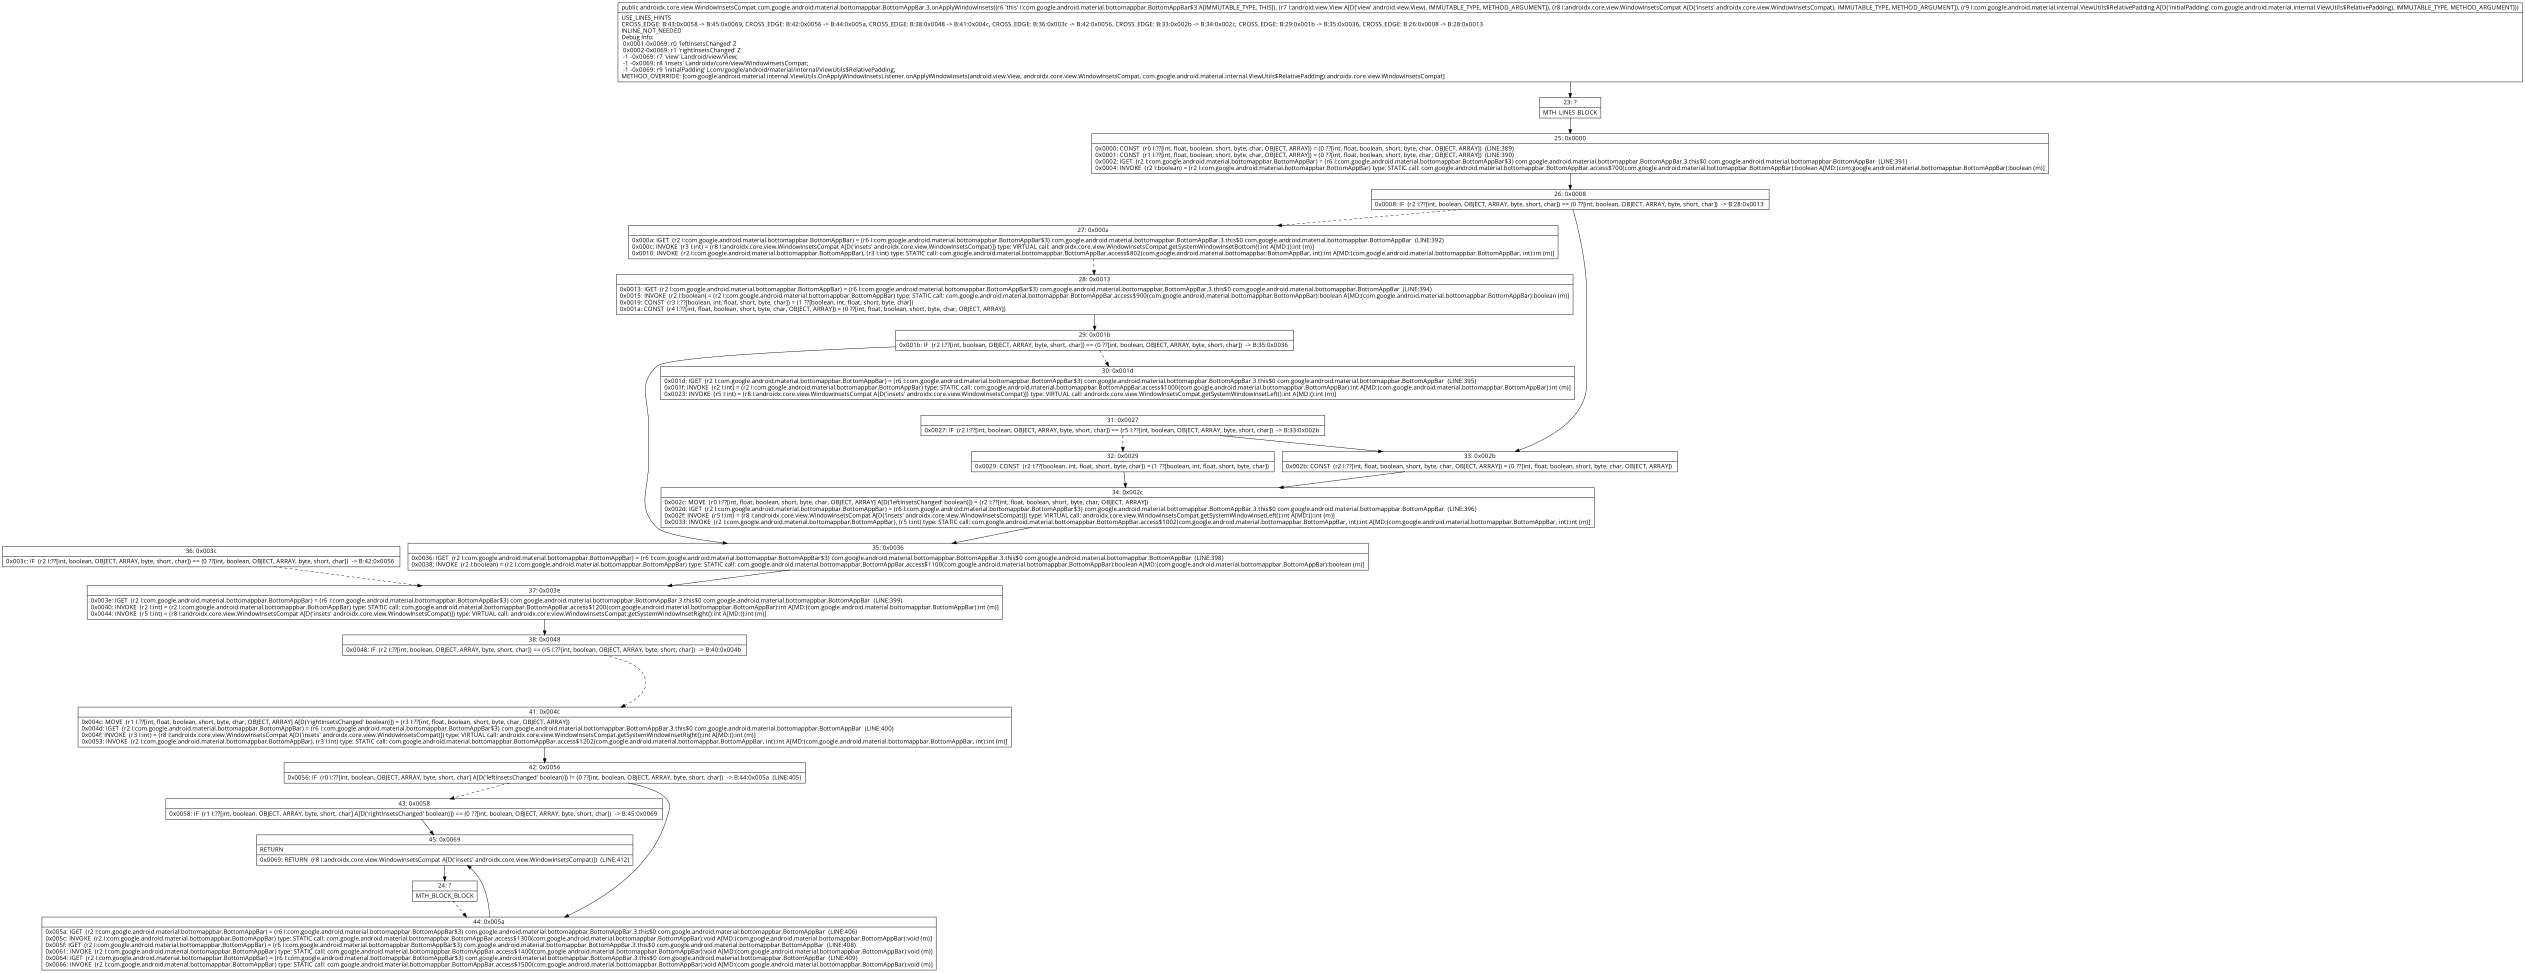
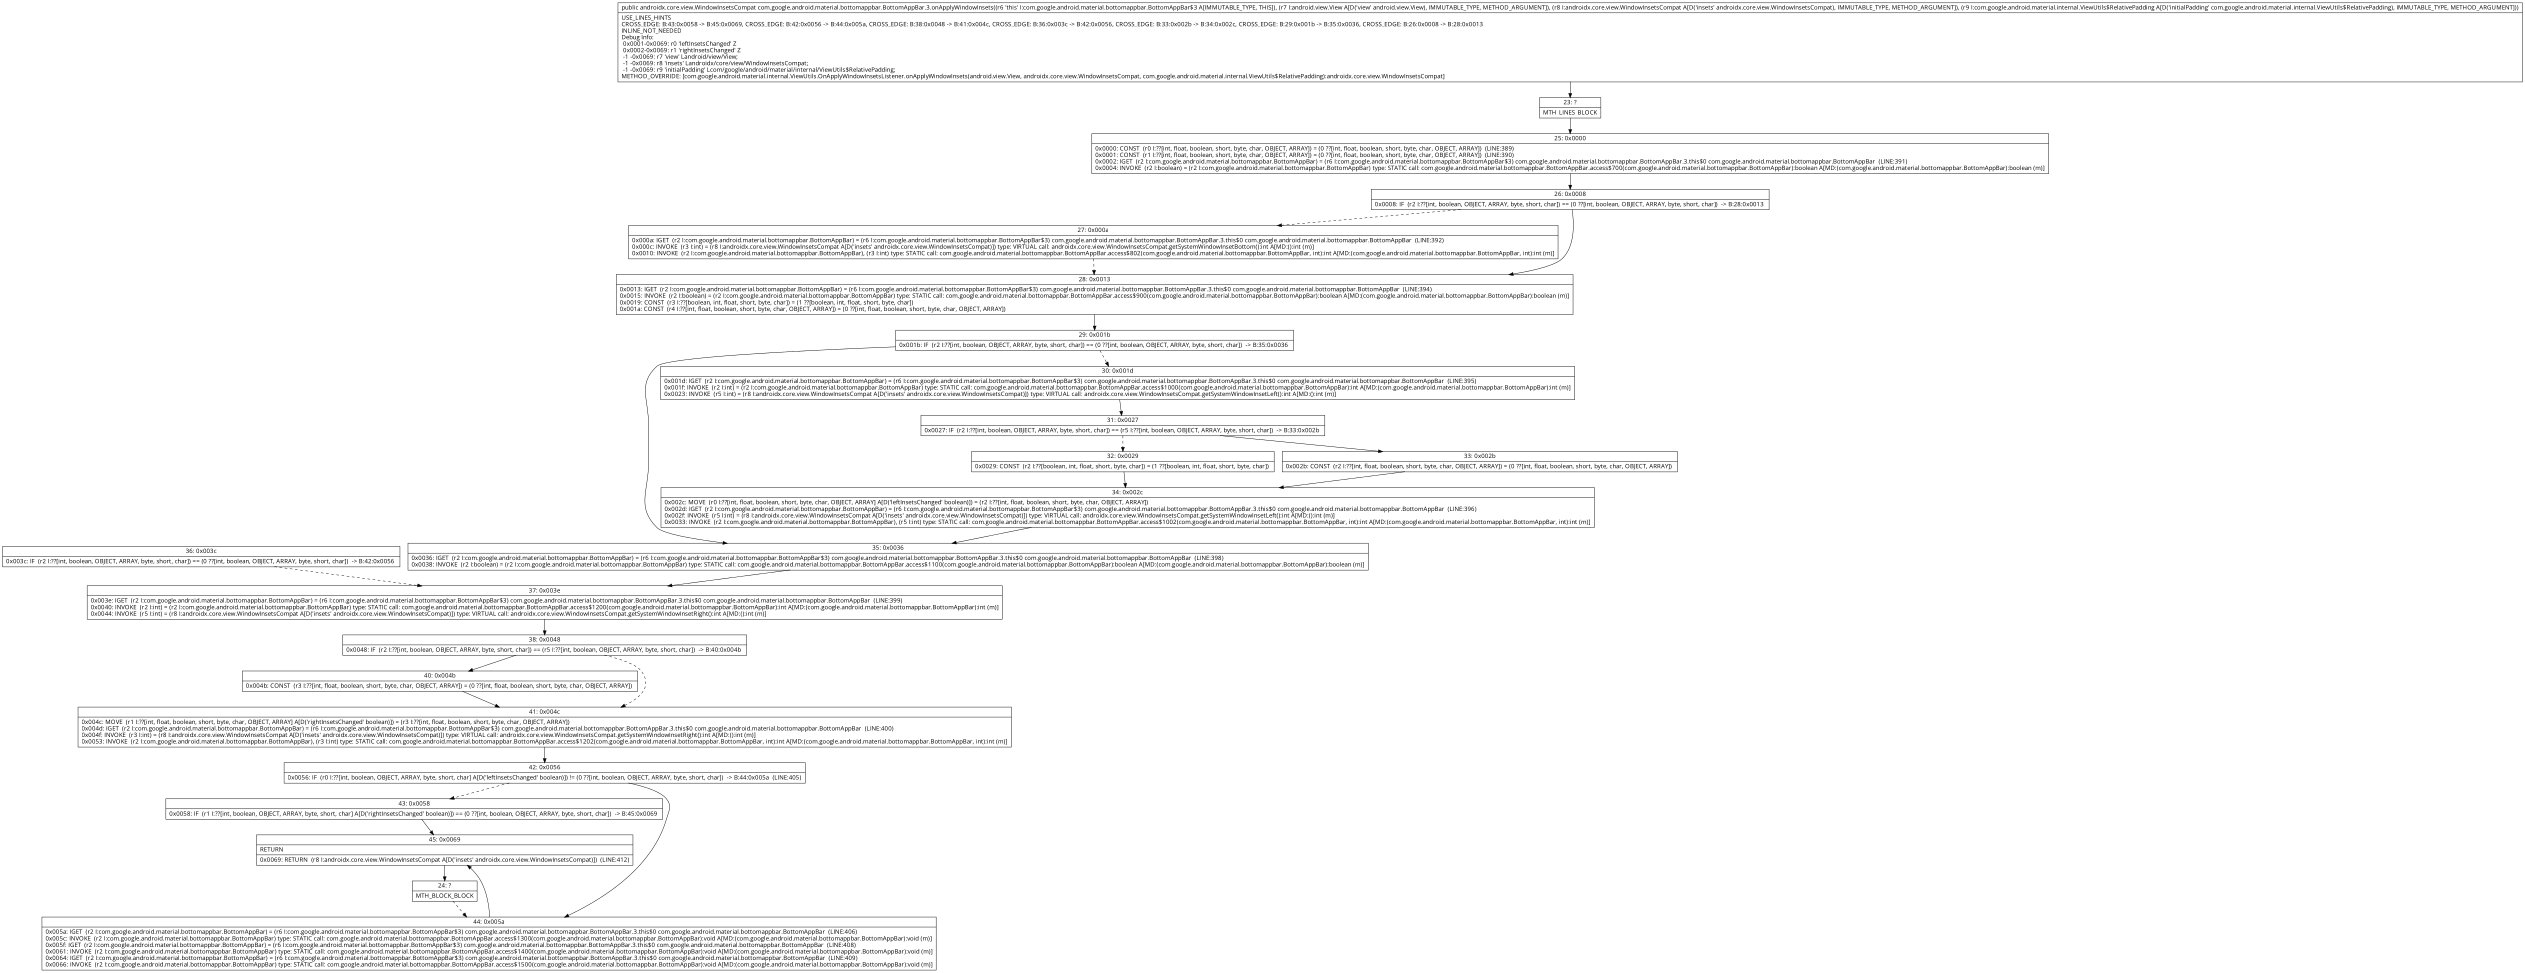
(1587, 346) -> (1562, 259)
none -> (1120, 405)
none -> (440, 681)
